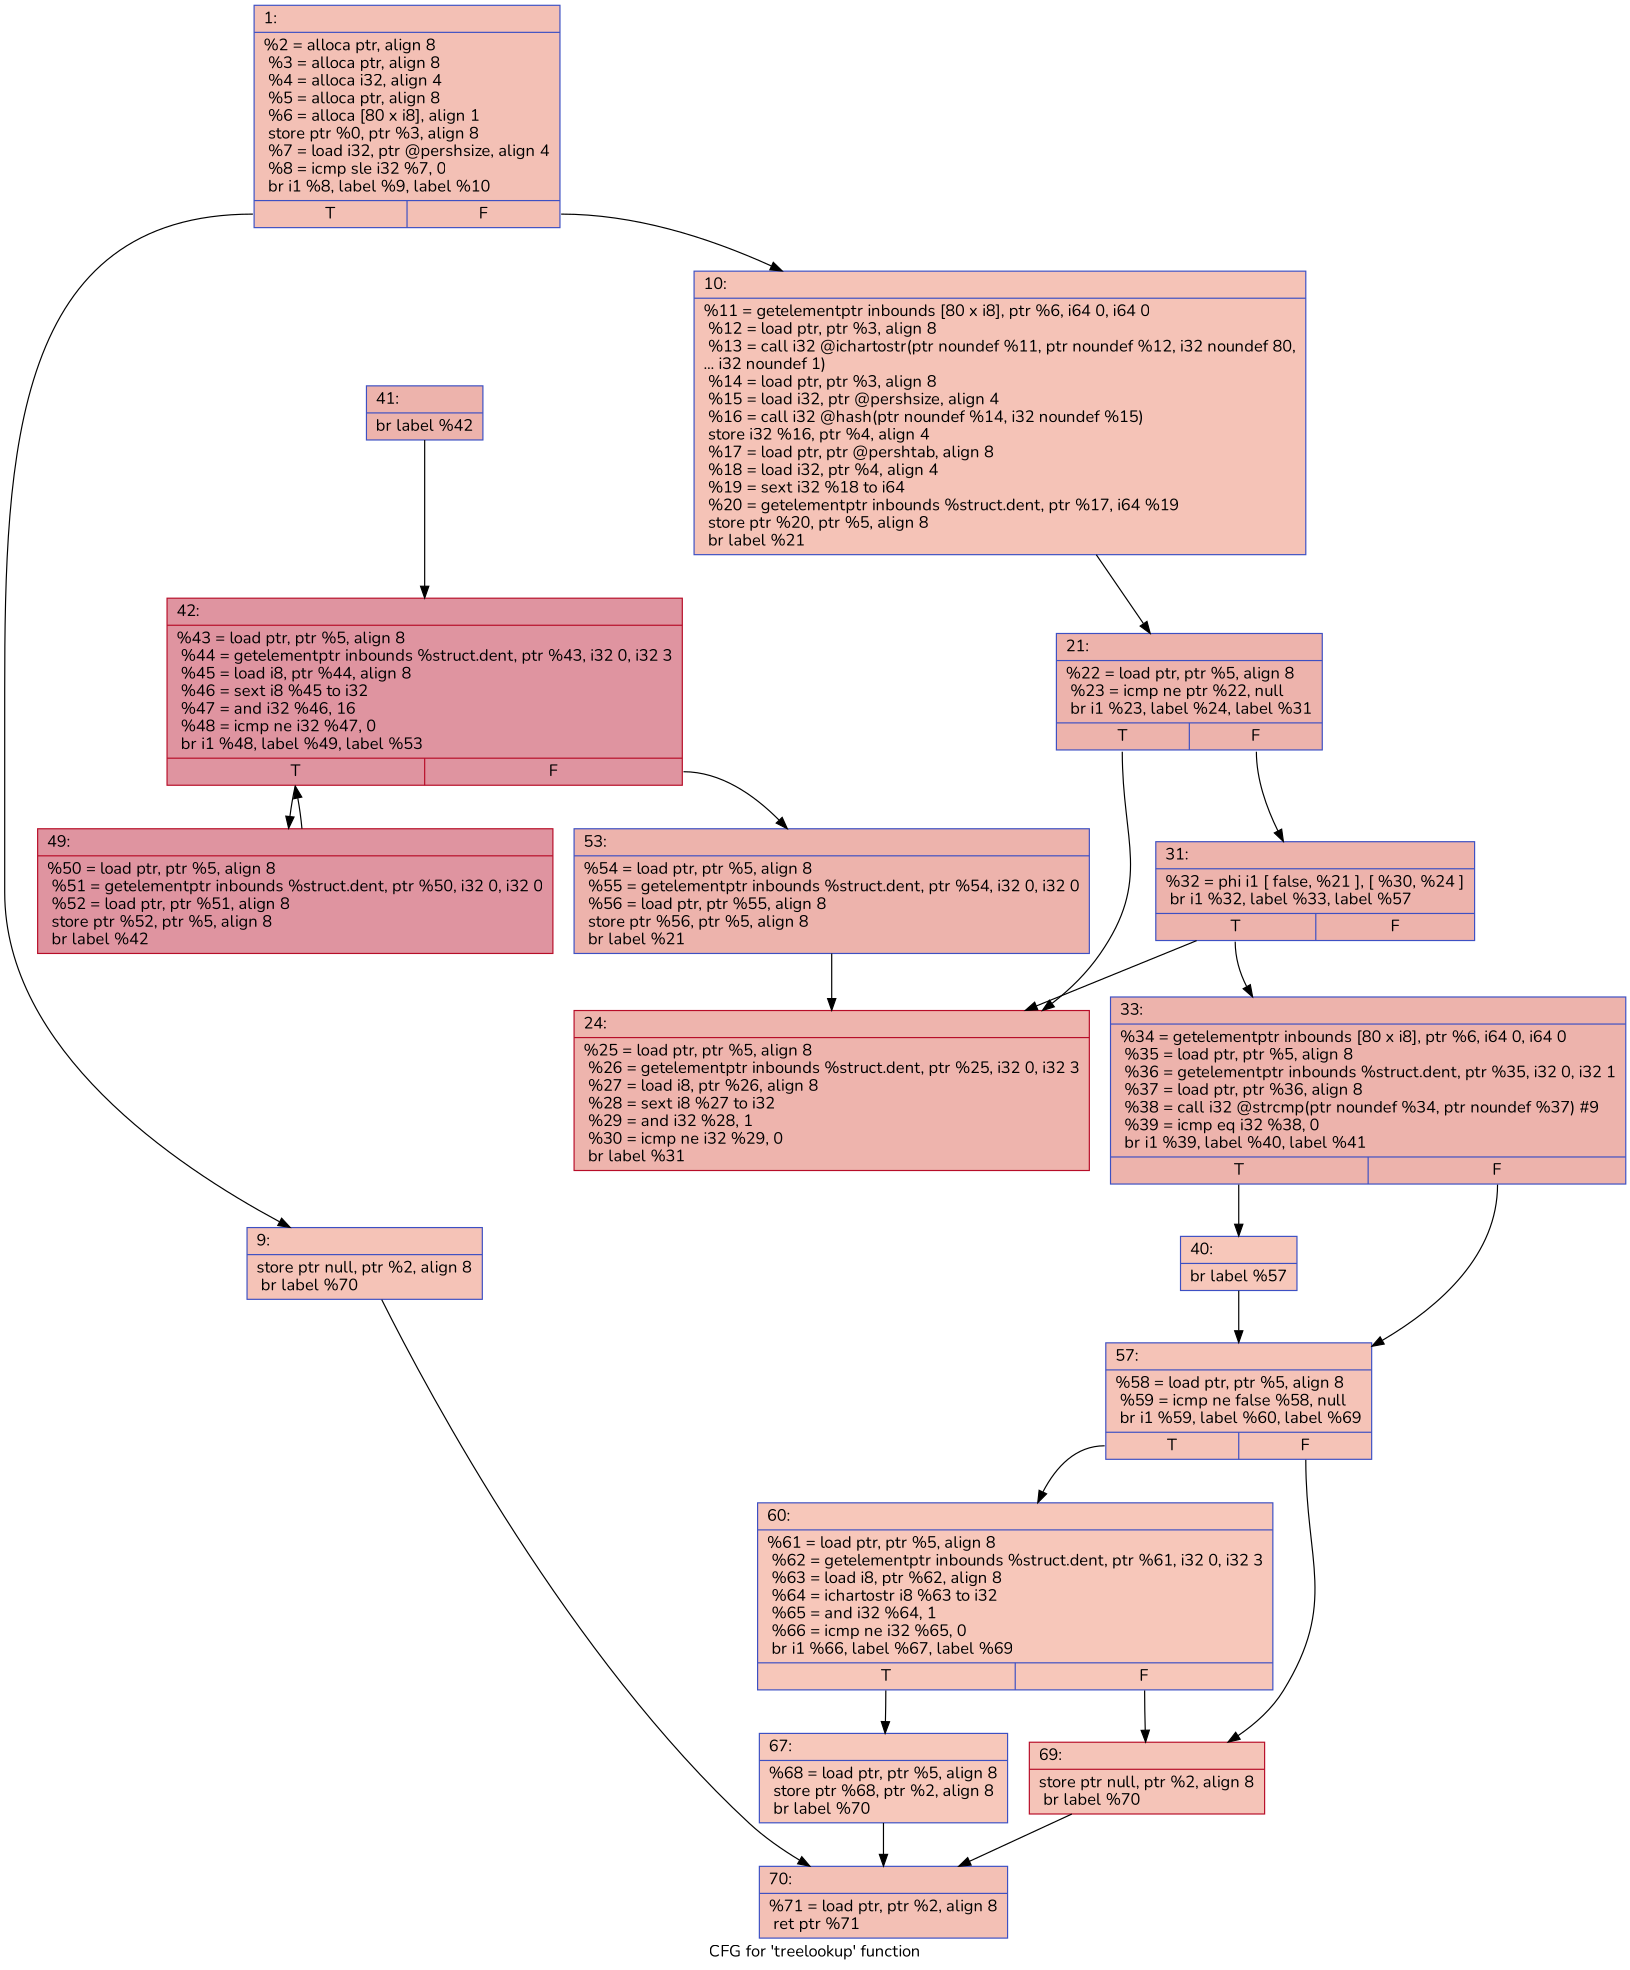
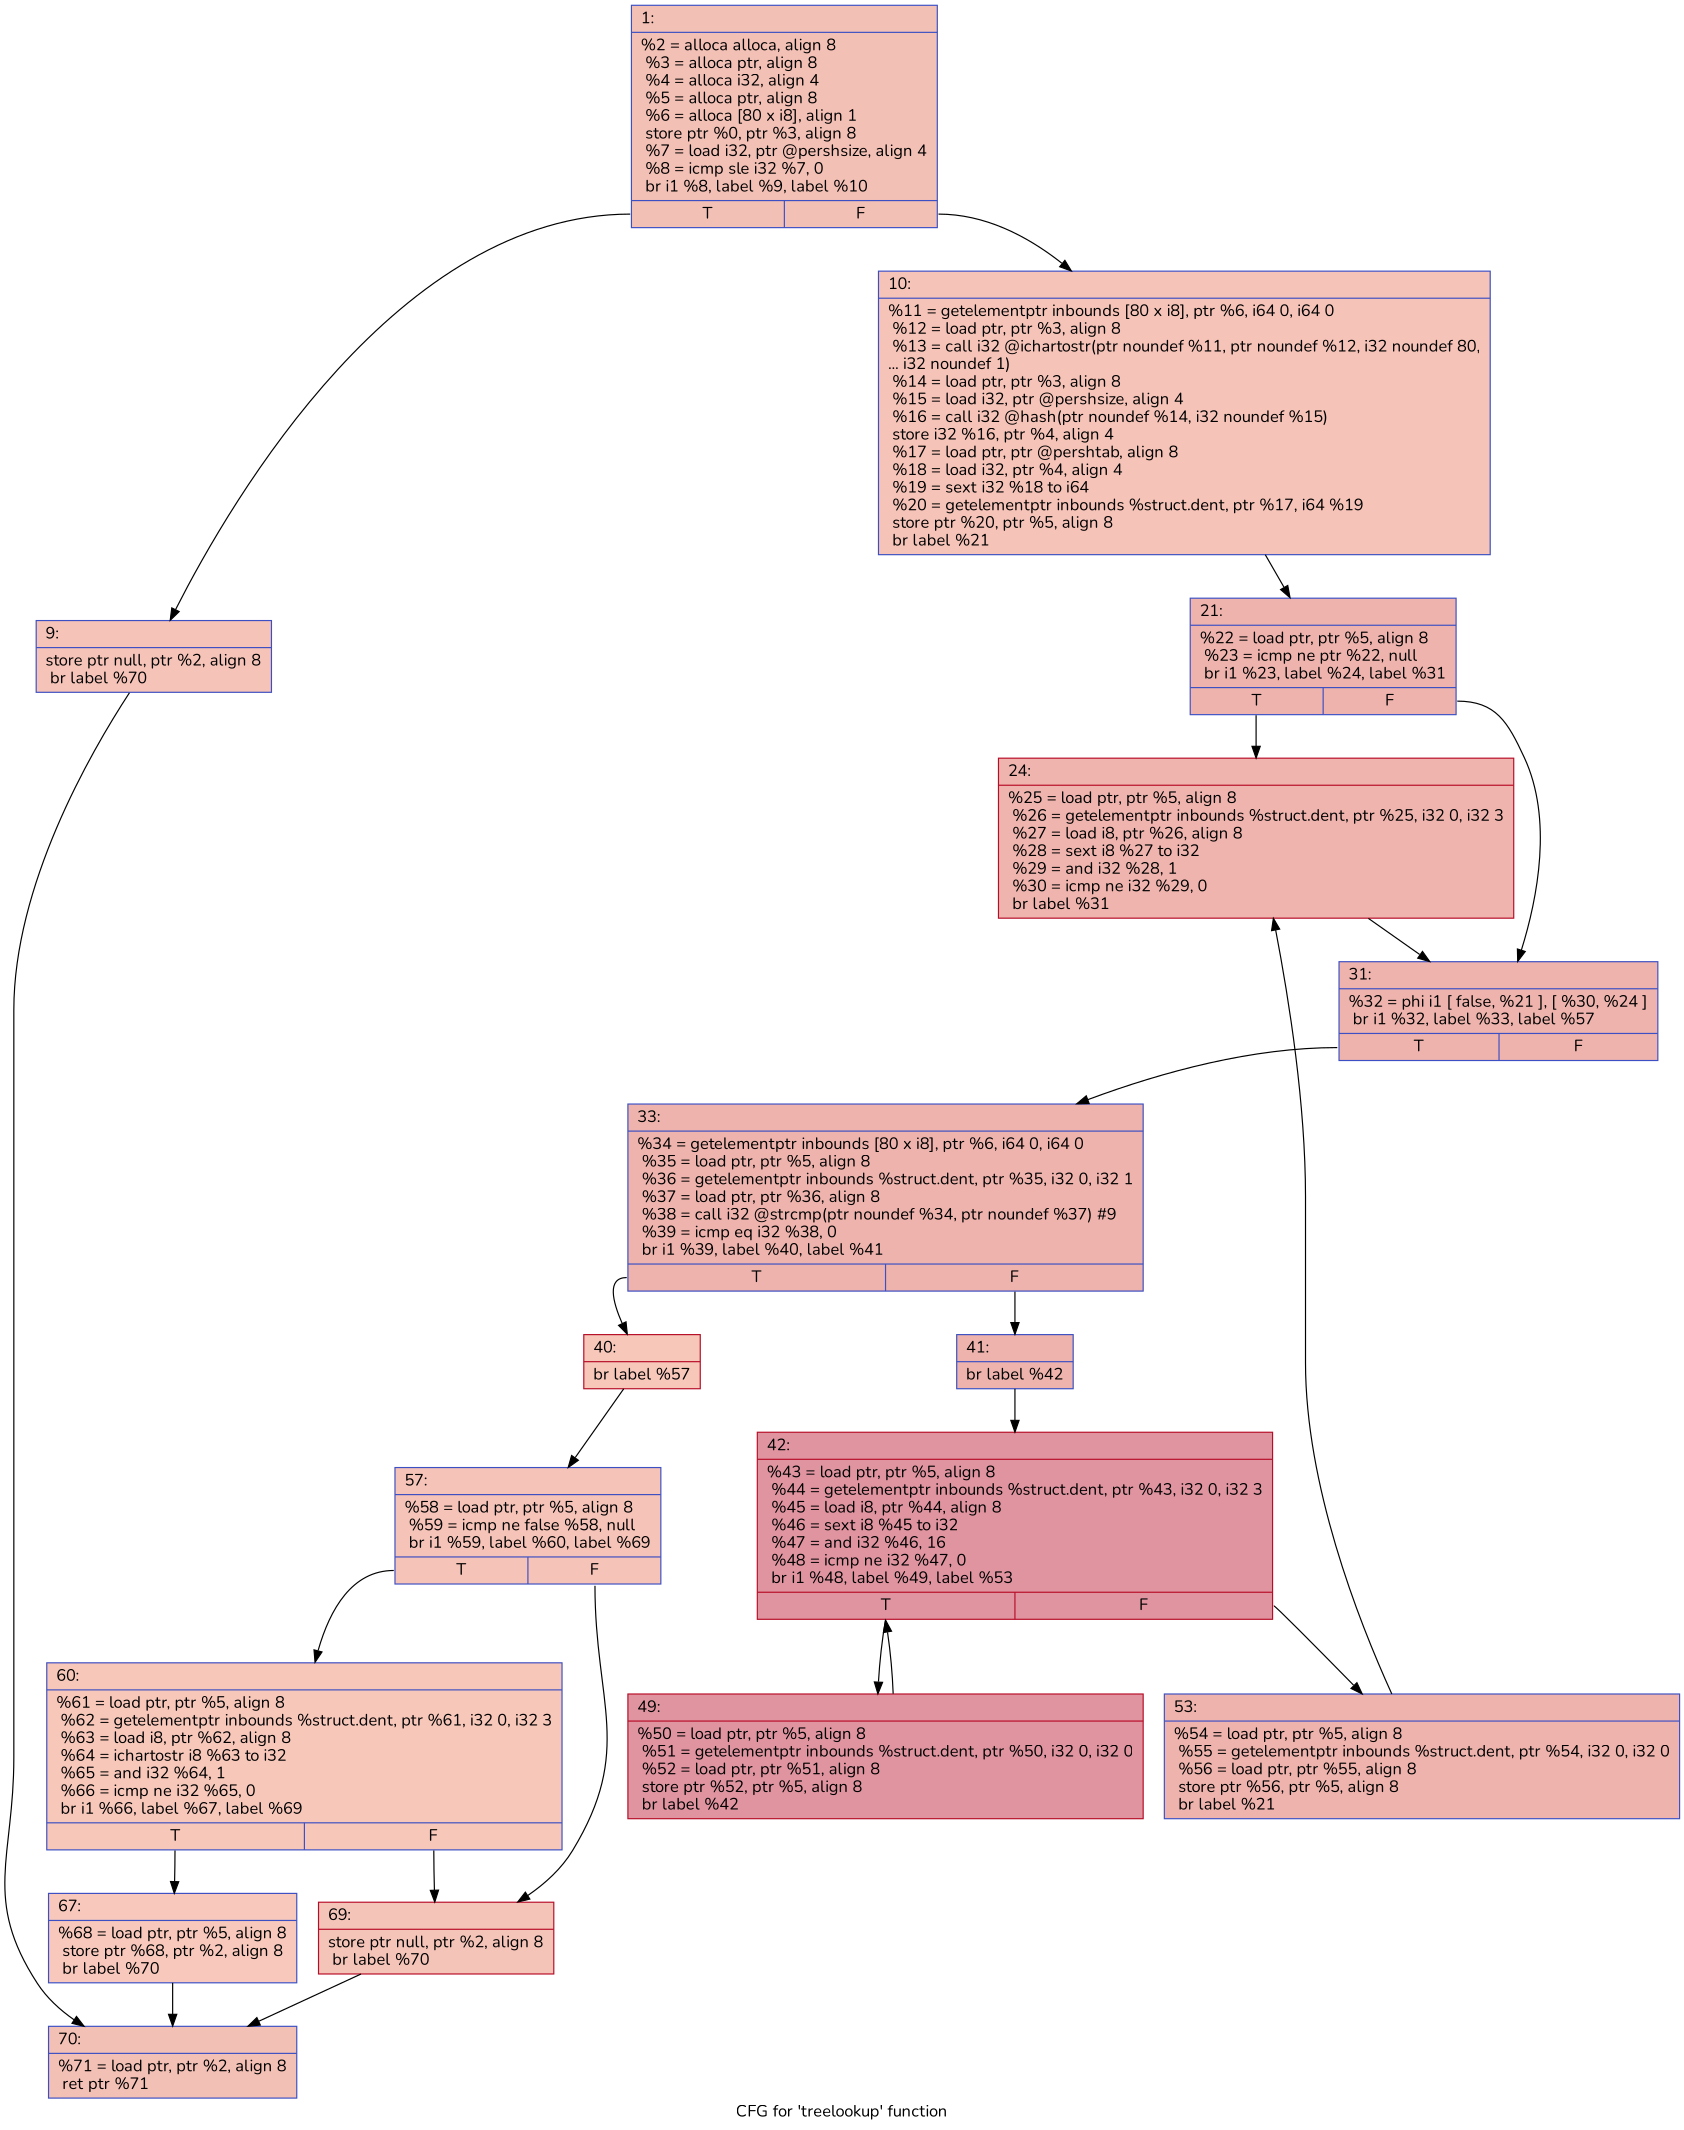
(350, 45) -> (738, 45)
(1116, 973) -> (1394, 936)
(1239, 1263) -> (642, 1362)
(1461, 1277) -> (1015, 1307)
